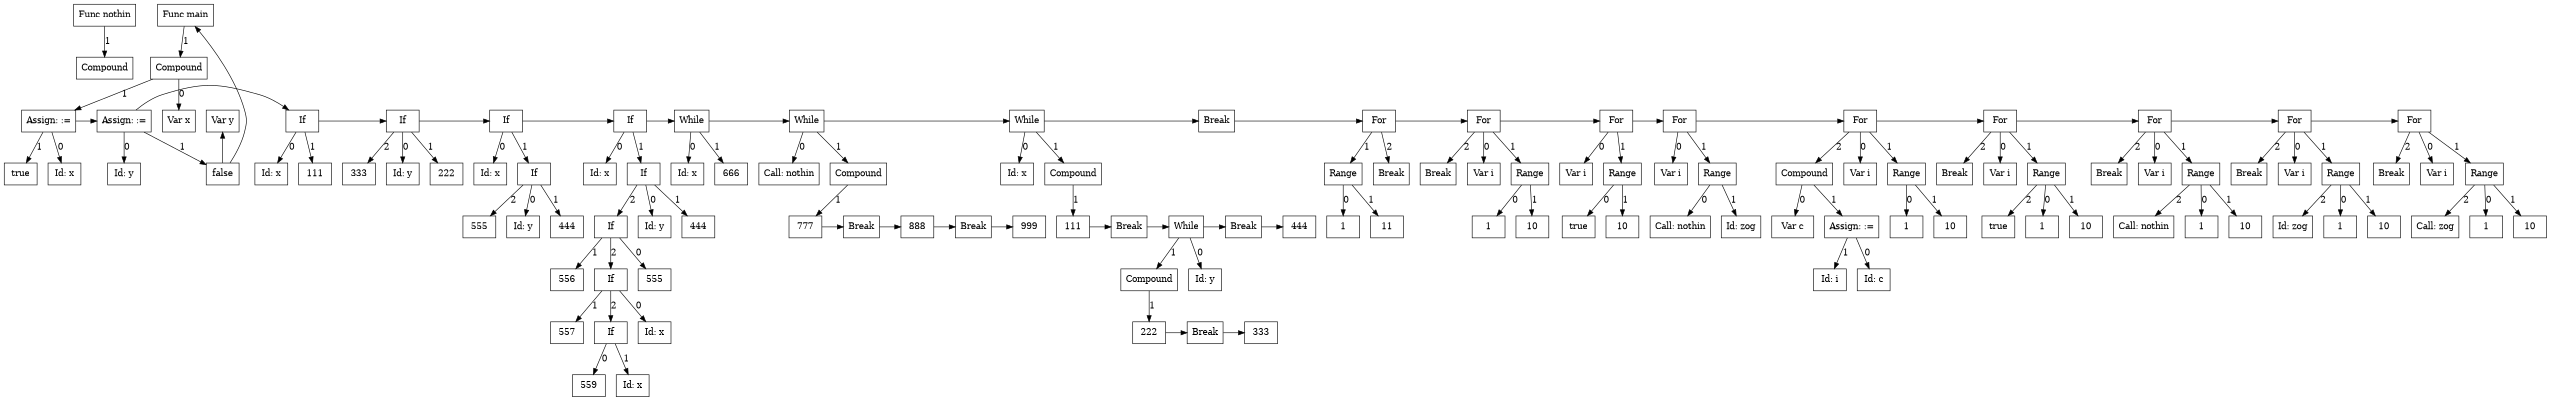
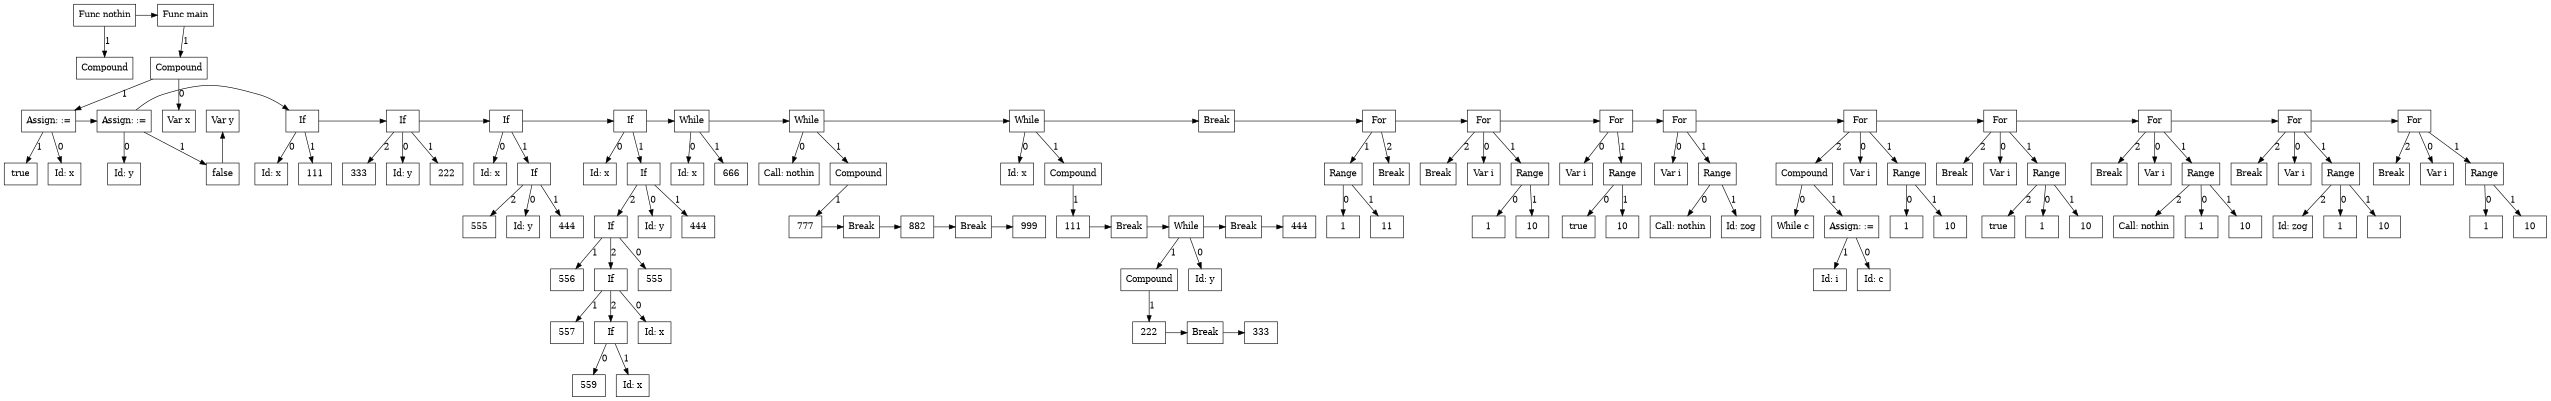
(239, 94) -> (144, 15)
(917, 227) -> (917, 227)
(1793, 227) -> (1793, 227)
(2435, 227) -> none
